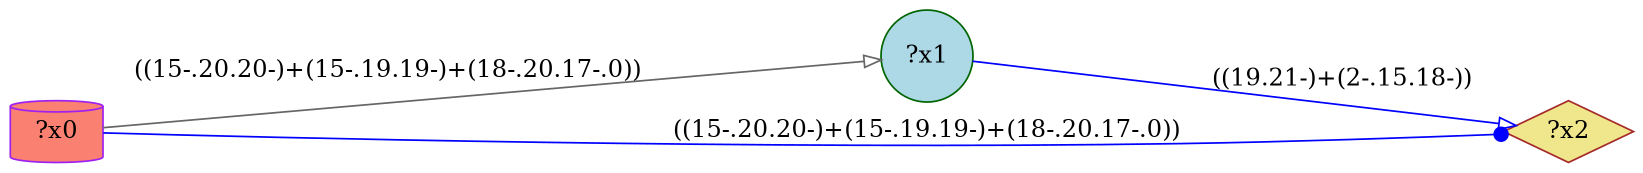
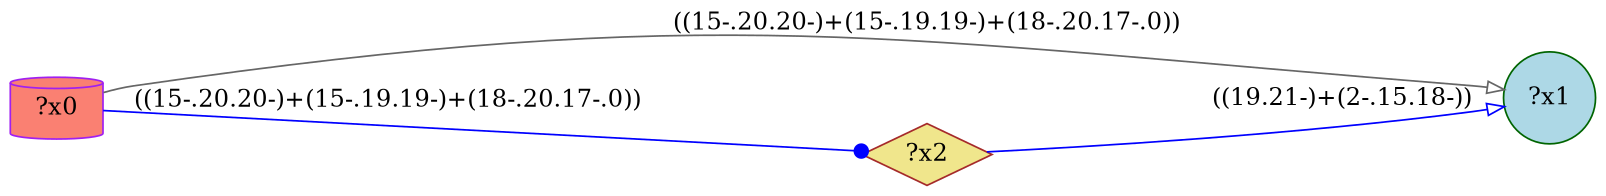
(1236, 92) -> (1237, 136)
